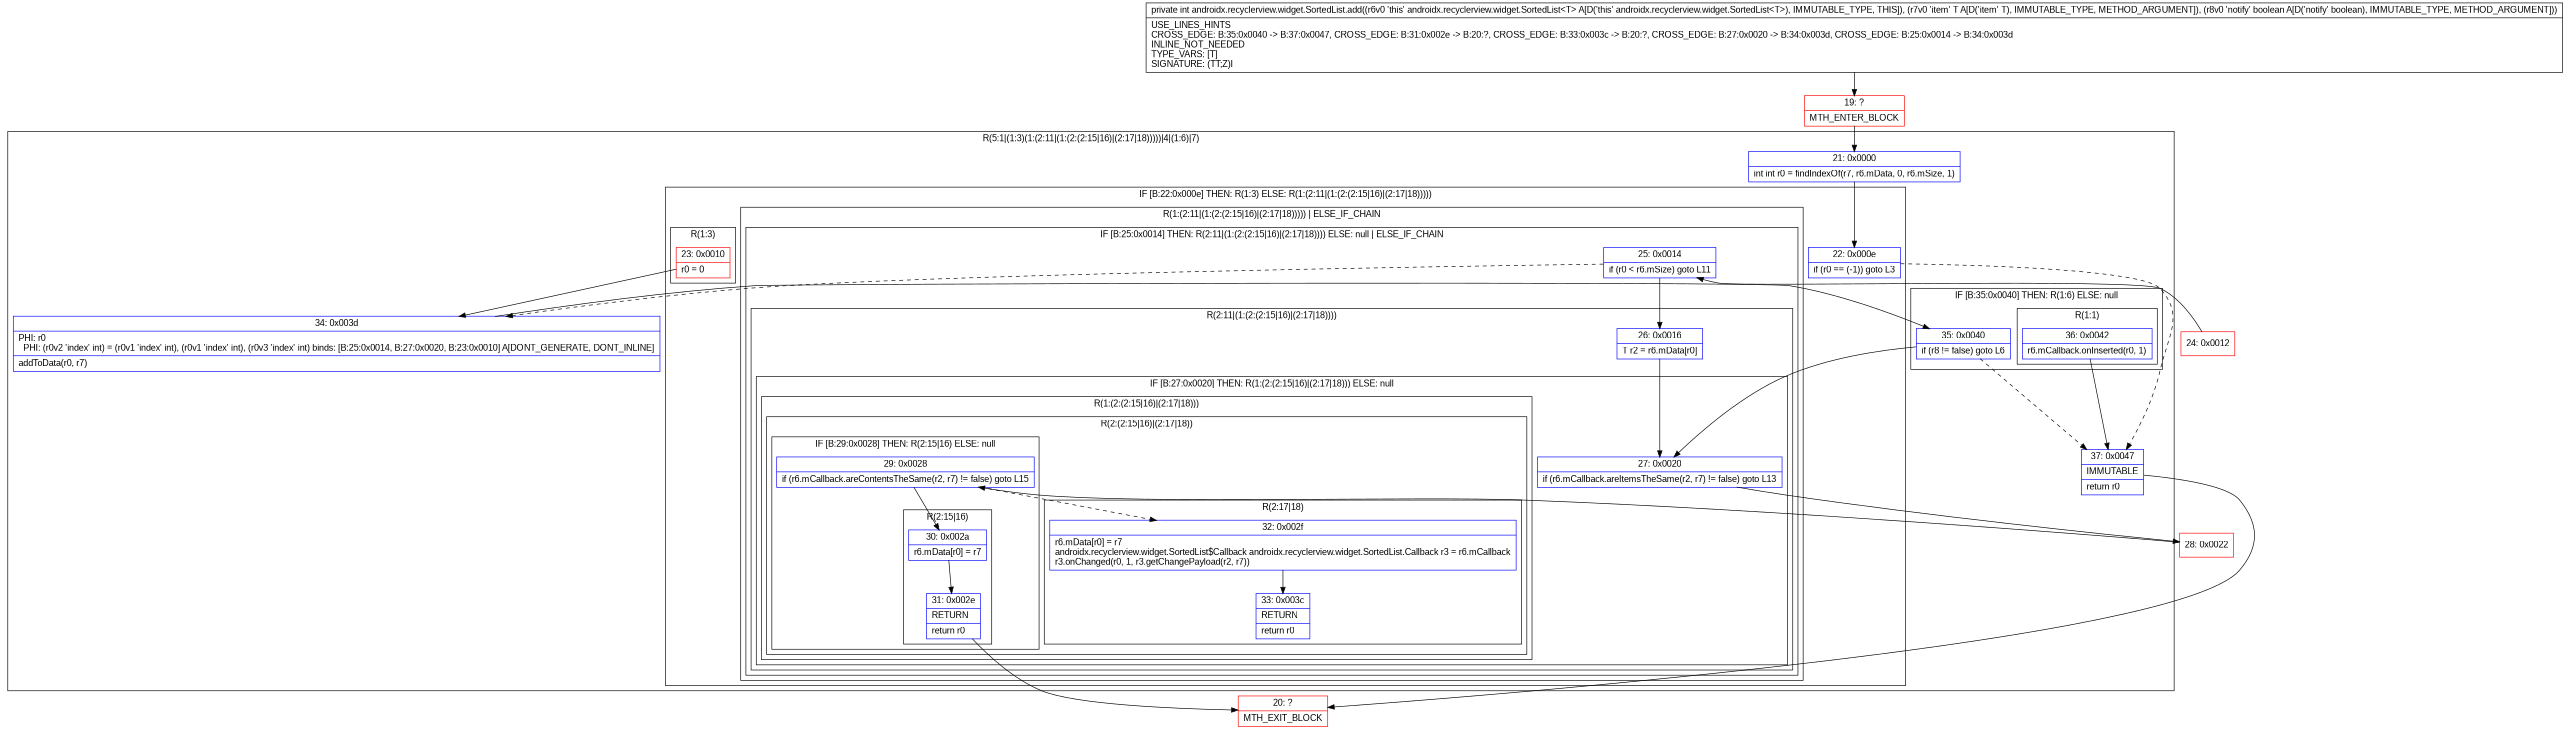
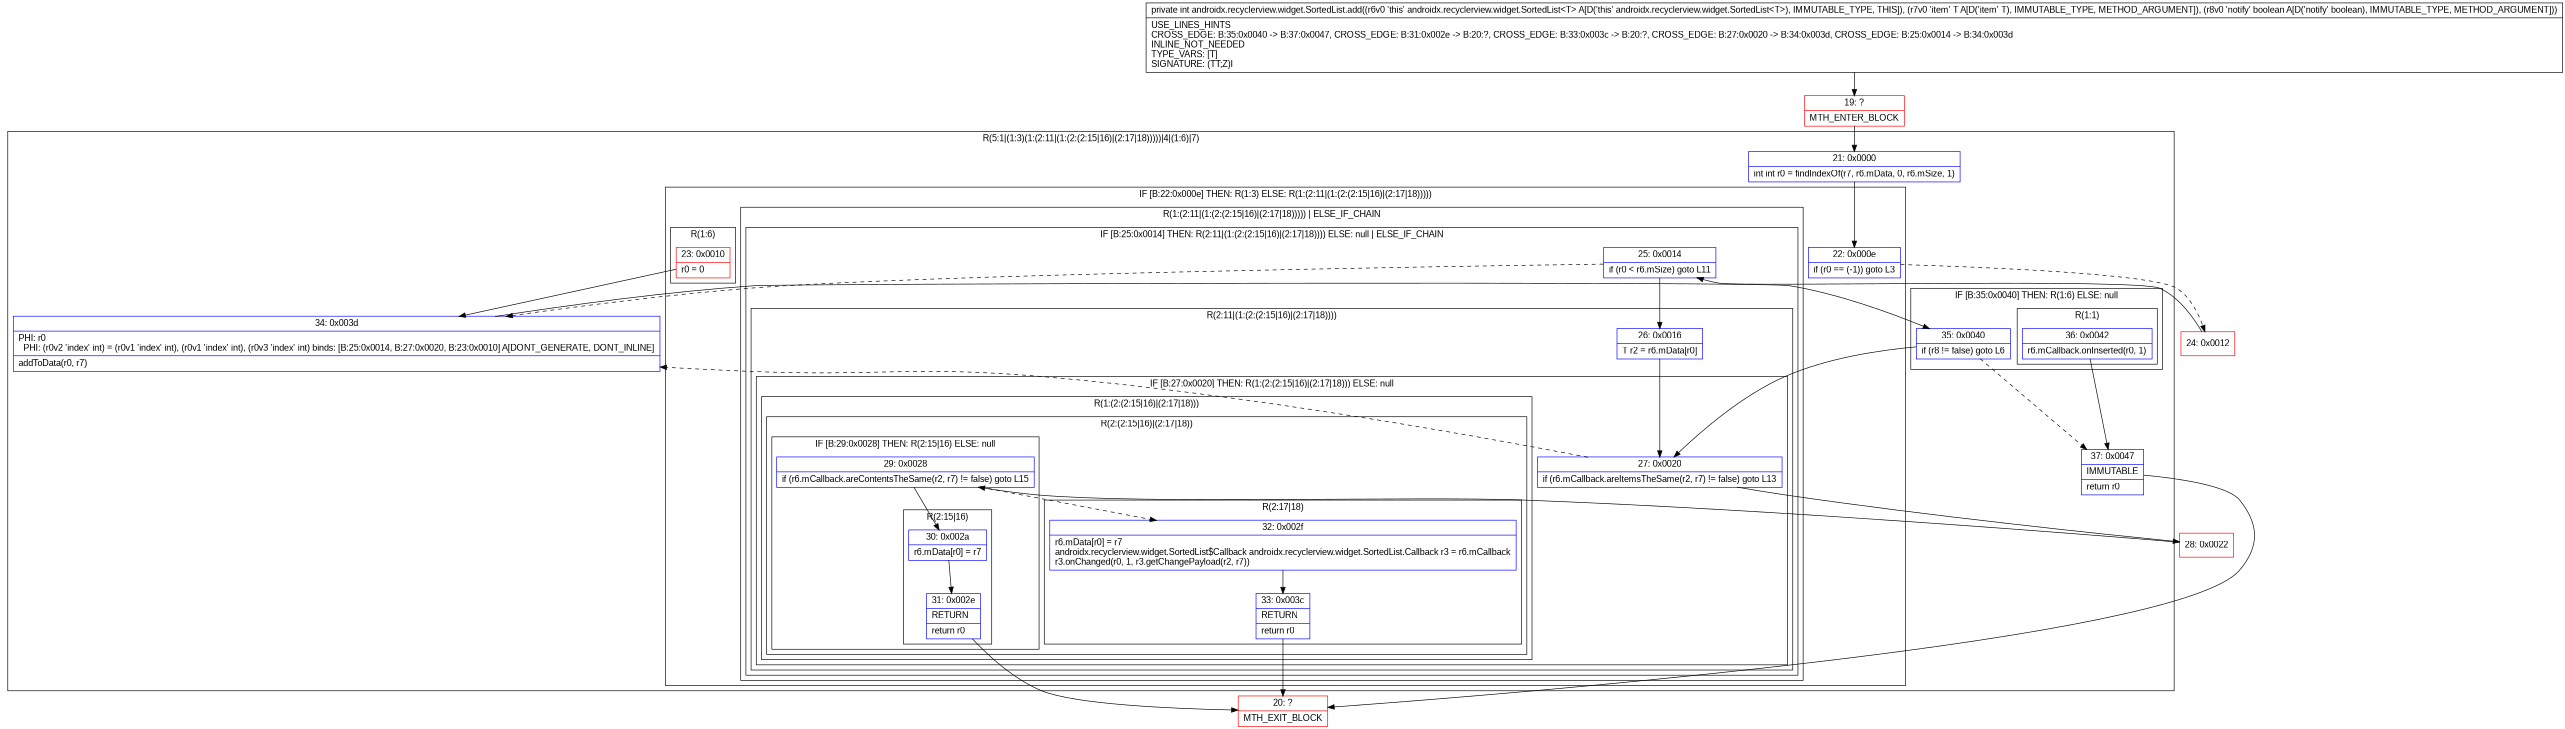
(703, 235) -> (703, 235)
(2115, 276) -> (2062, 272)
none -> (1130, 385)
none -> (1283, 664)
